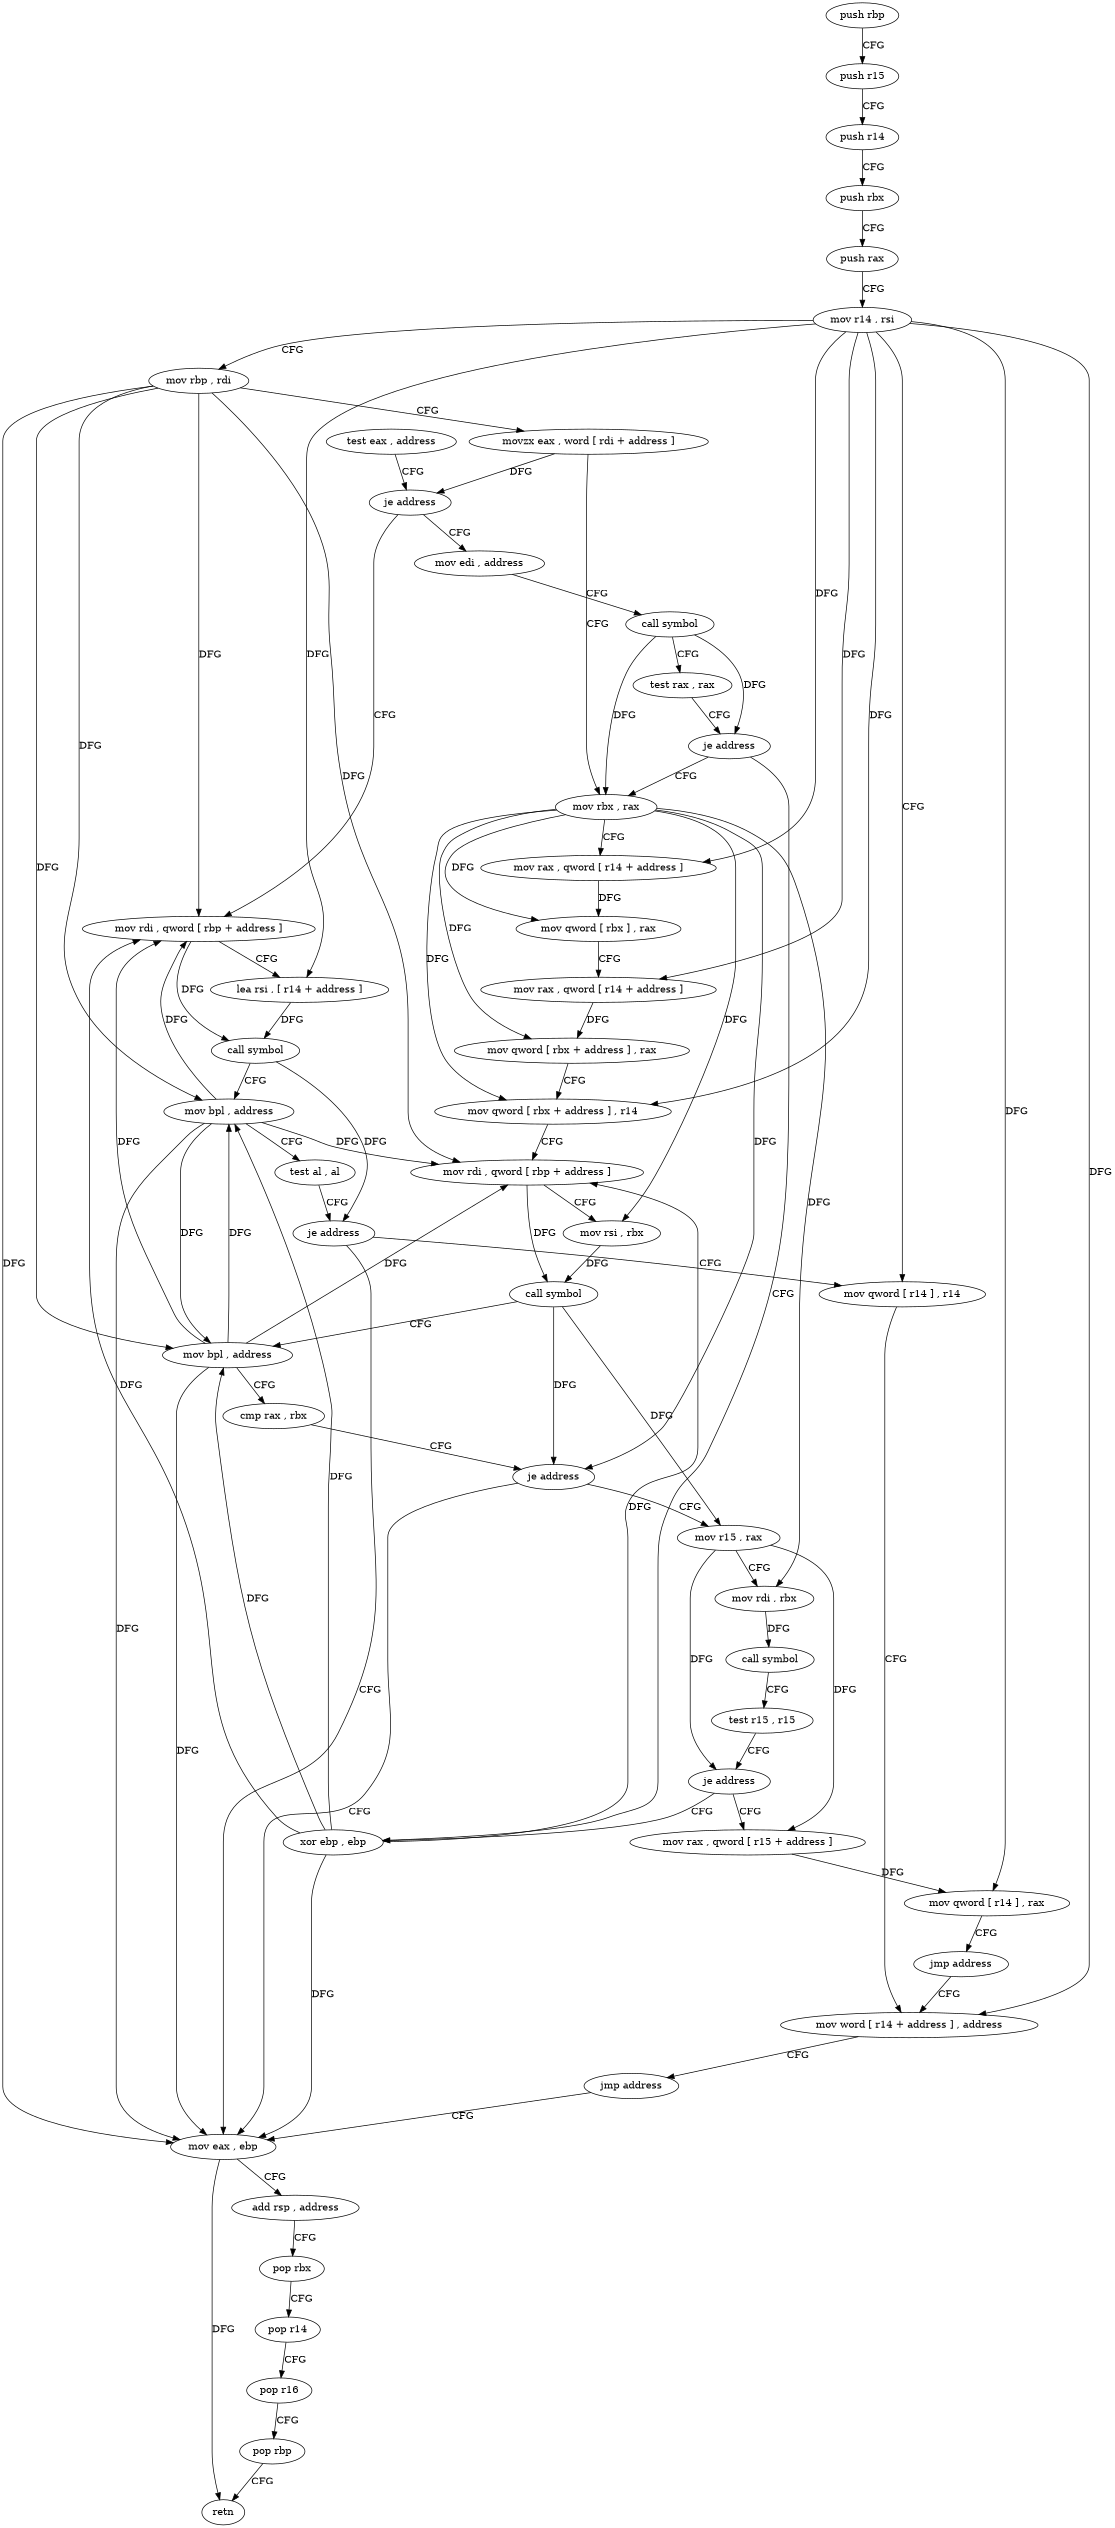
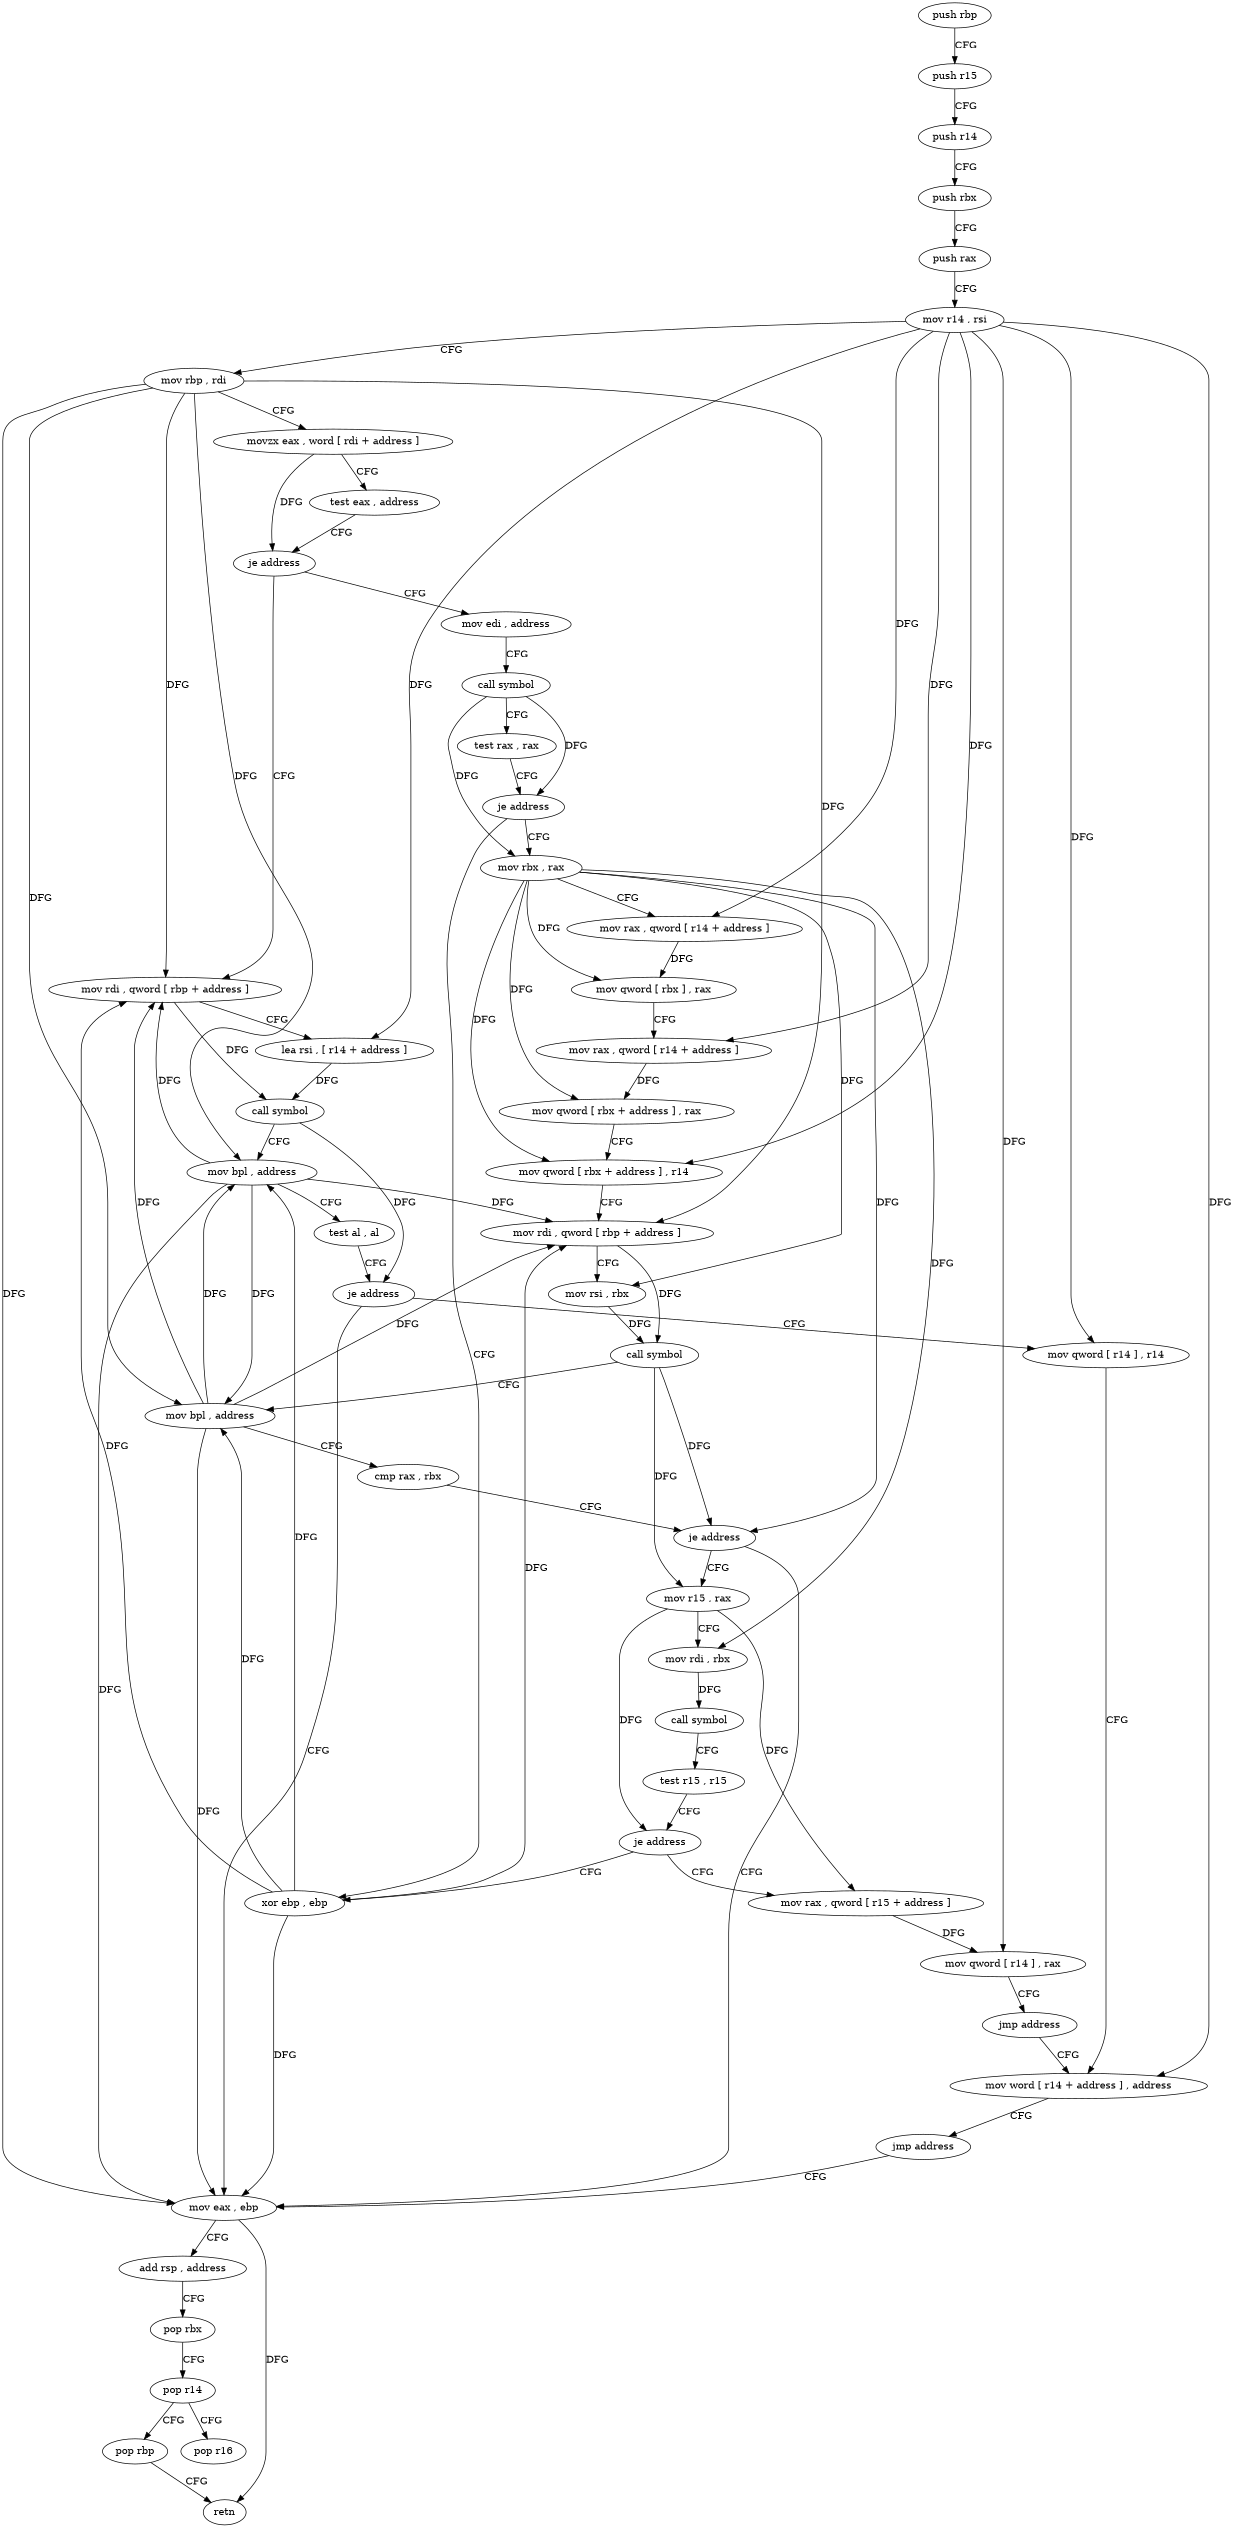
(587, 622) -> (352, 469)
(913, 807) -> (1083, 838)
(276, 2417) -> (161, 2418)
